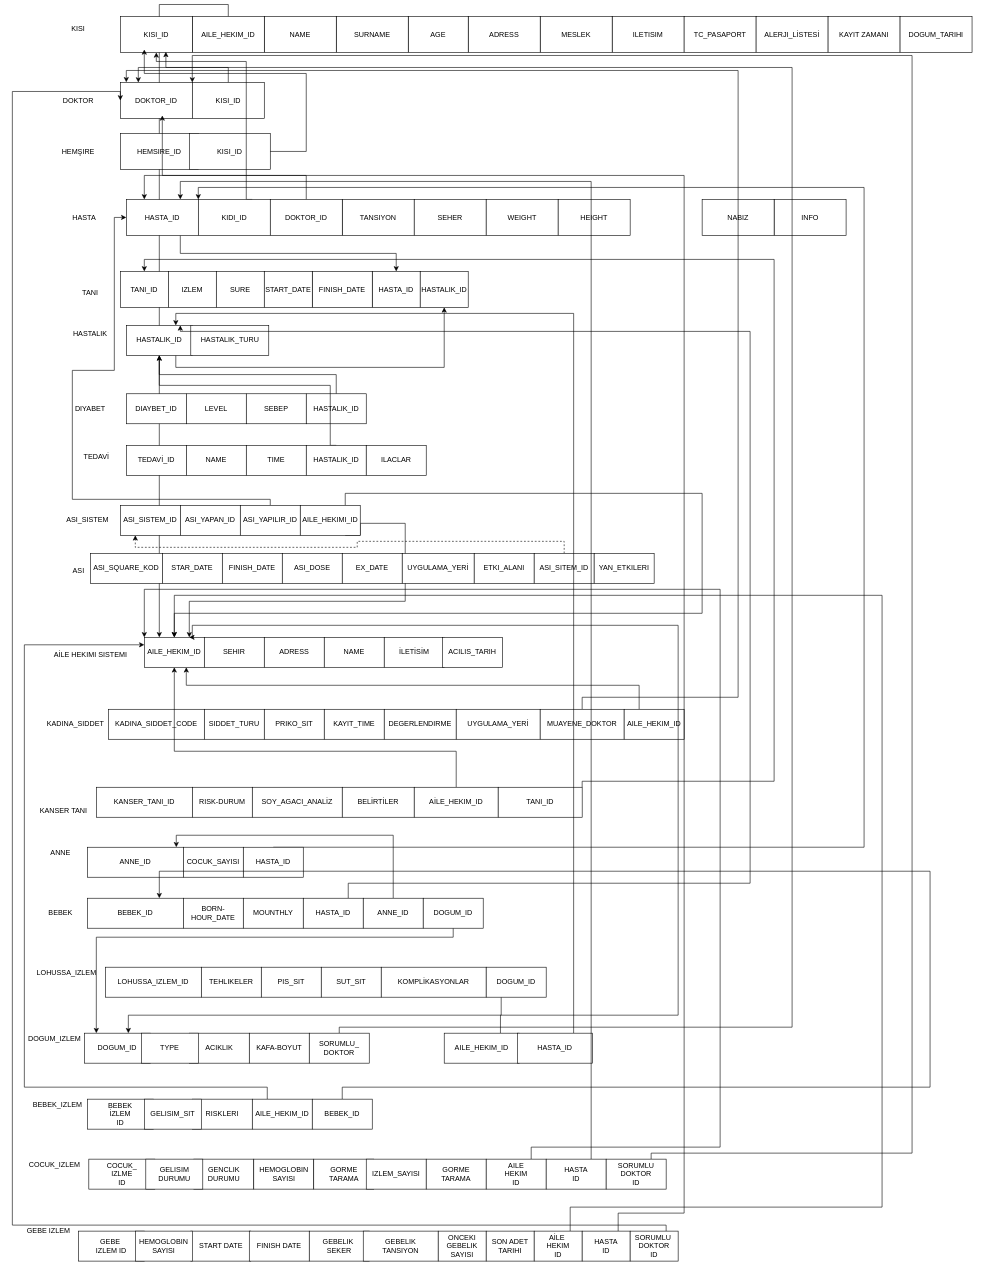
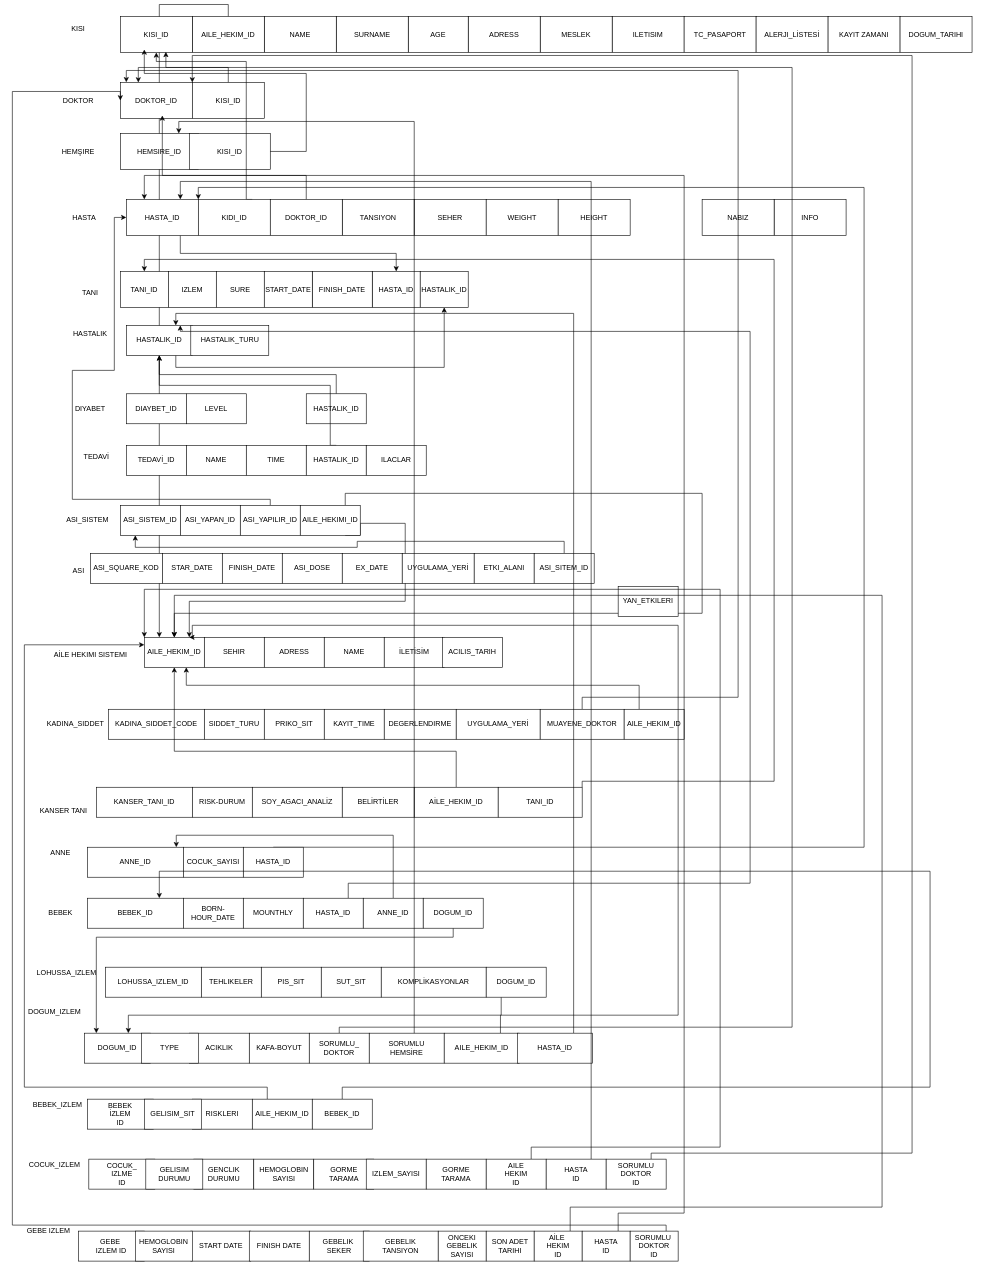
none -> (294, 122)
(276, 409) -> none
(354, 548) -> (354, 548)
(624, 569) -> (648, 602)
(54, 1040) -> (54, 1013)
none -> (407, 1049)
